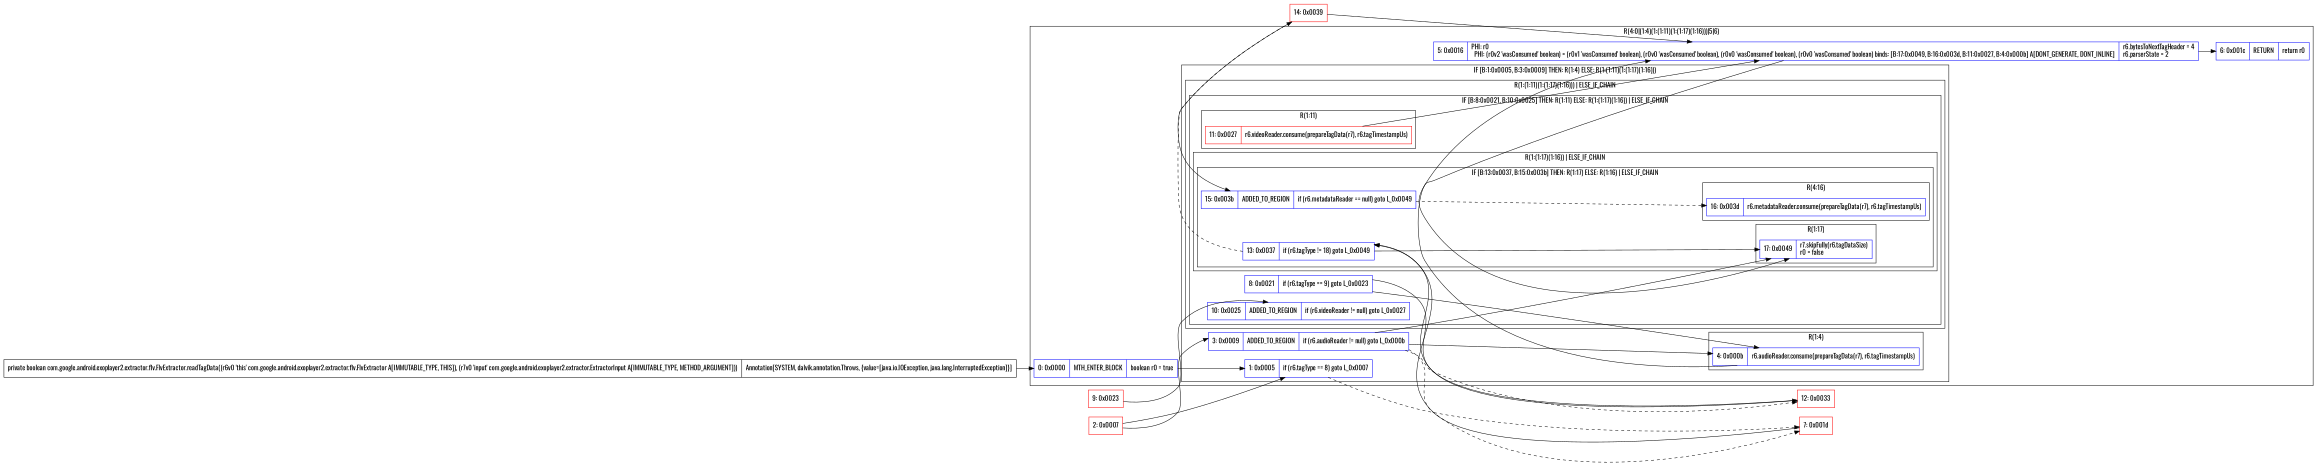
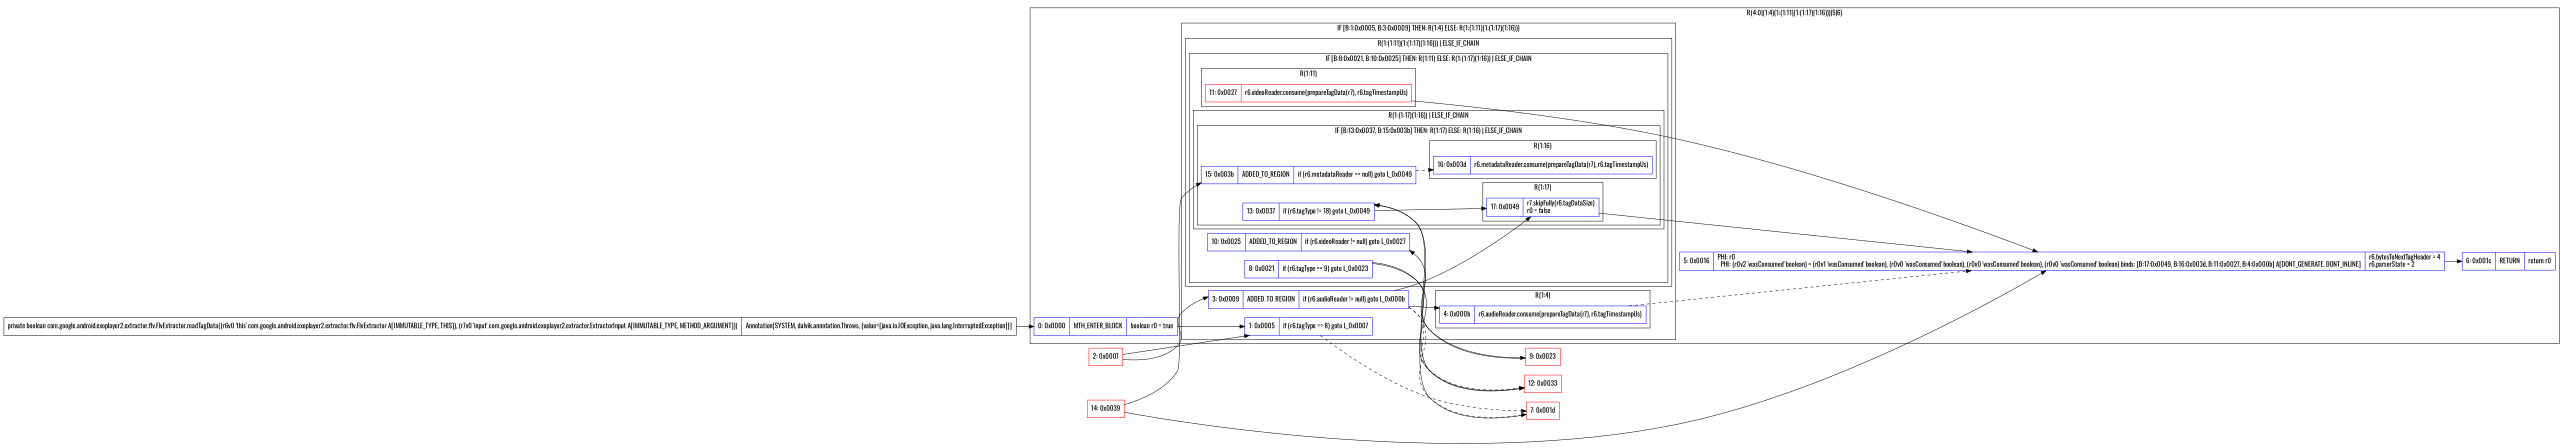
(1178, 155) -> none
(1816, 188) -> (1543, 146)
(1429, 222) -> (1783, 232)
(1427, 263) -> (1798, 289)
(1563, 318) -> (1428, 328)
